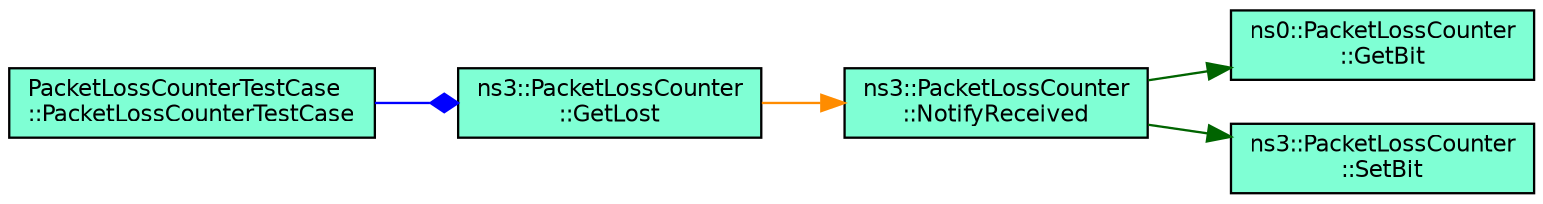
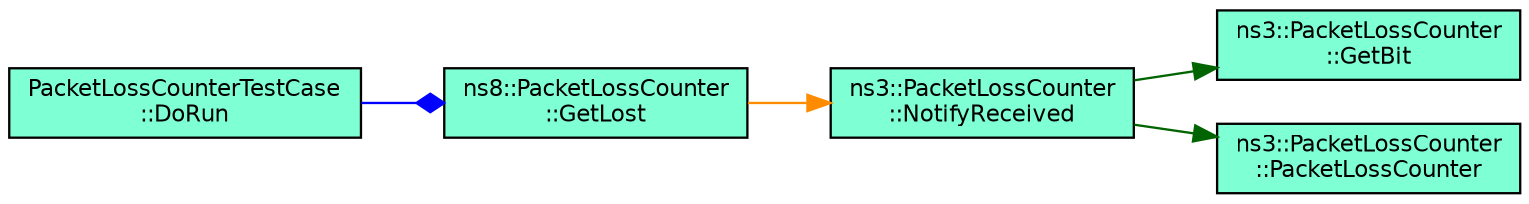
(1383, 45) -> (1369, 45)
(192, 103) -> (185, 103)
(610, 103) -> (596, 103)
(1383, 159) -> (1369, 159)
